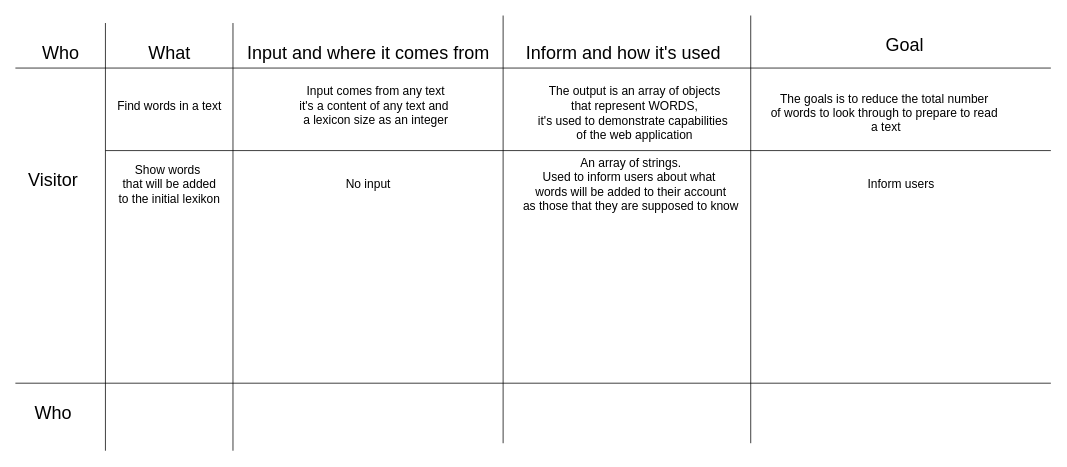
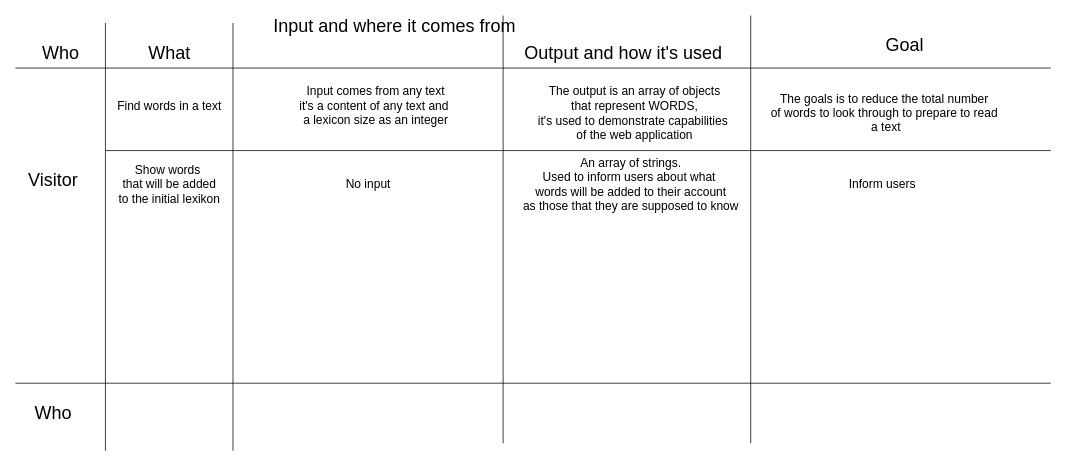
(368, 53) -> (394, 27)
(623, 53) -> (623, 53)
(900, 184) -> (882, 184)
